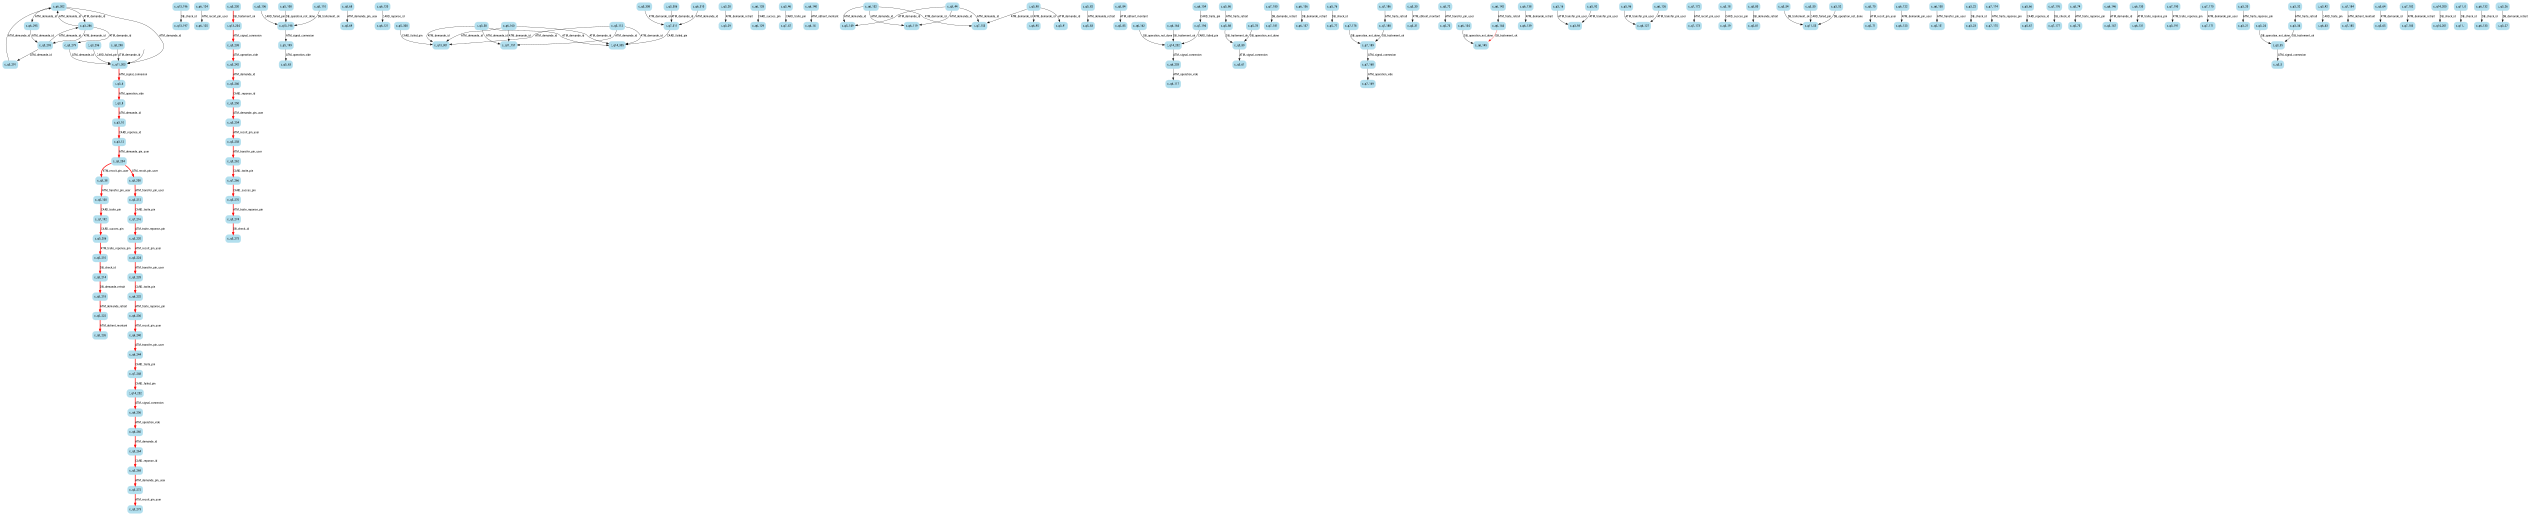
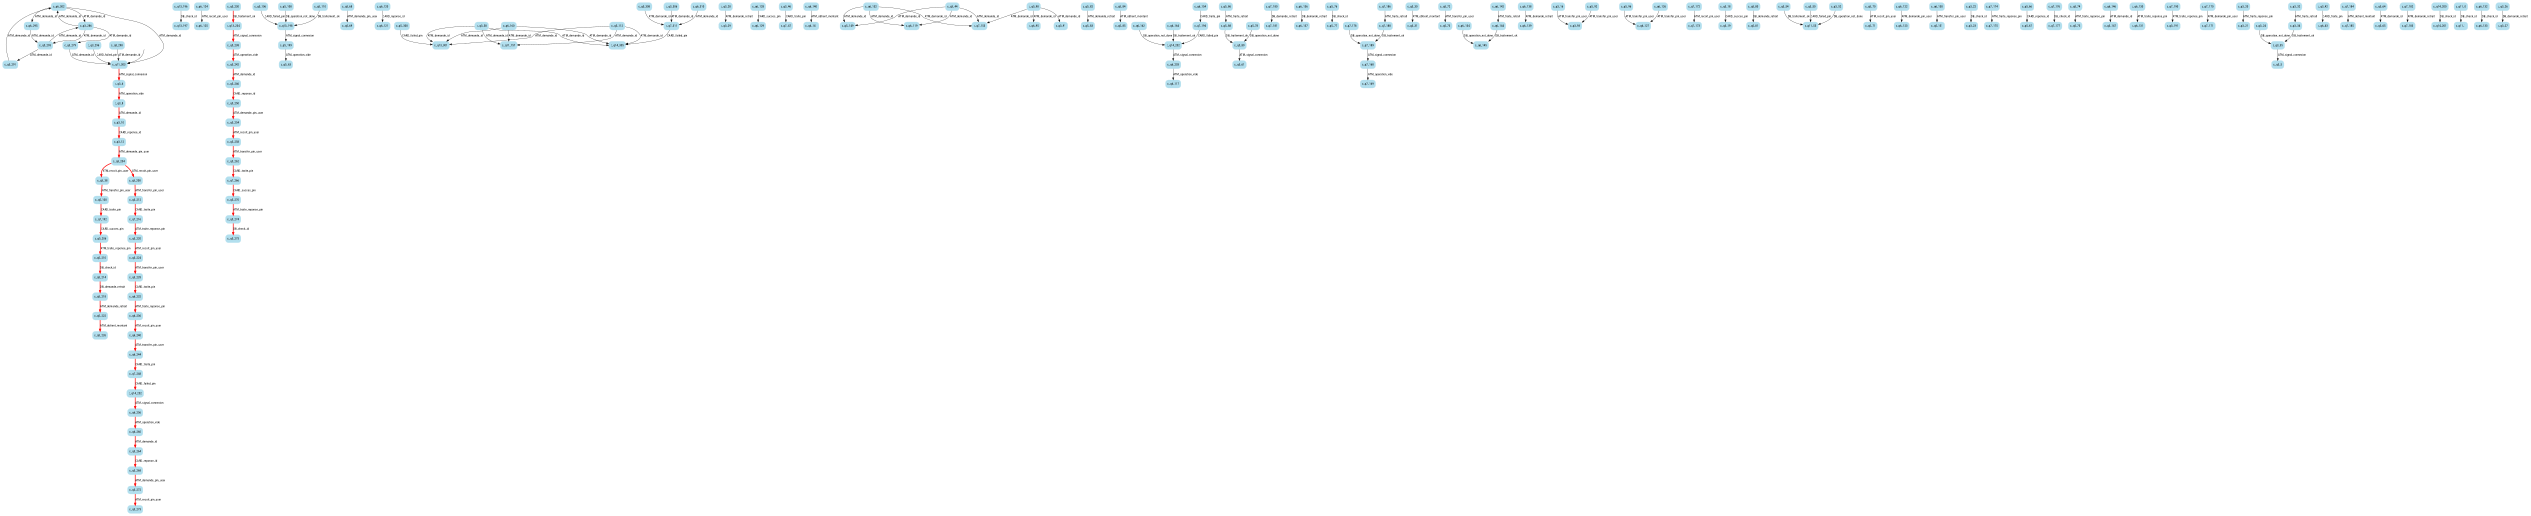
(1495, 36) -> (1495, 36)
